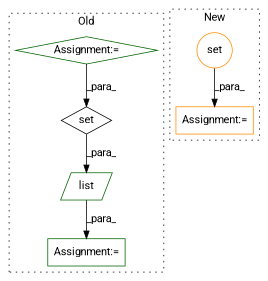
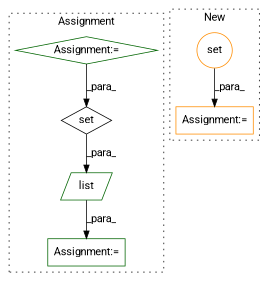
(86, 22) -> (86, 22)
